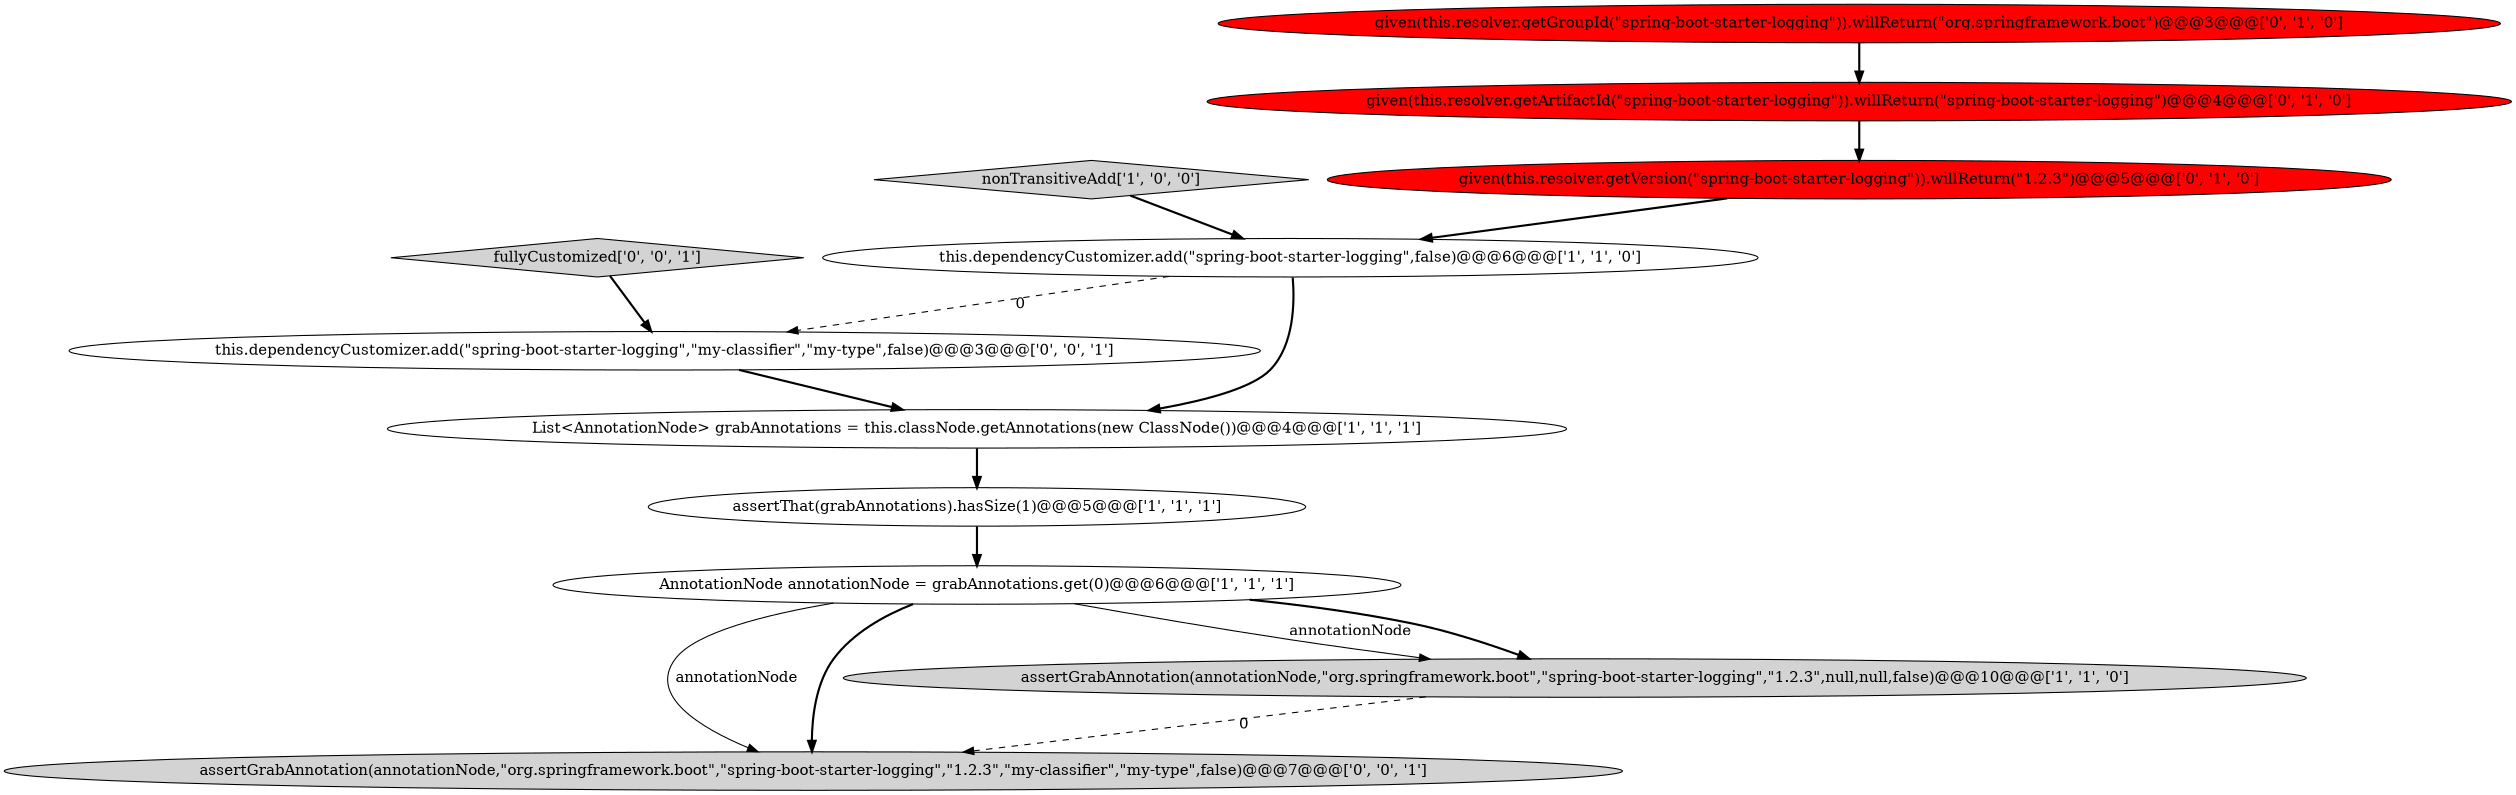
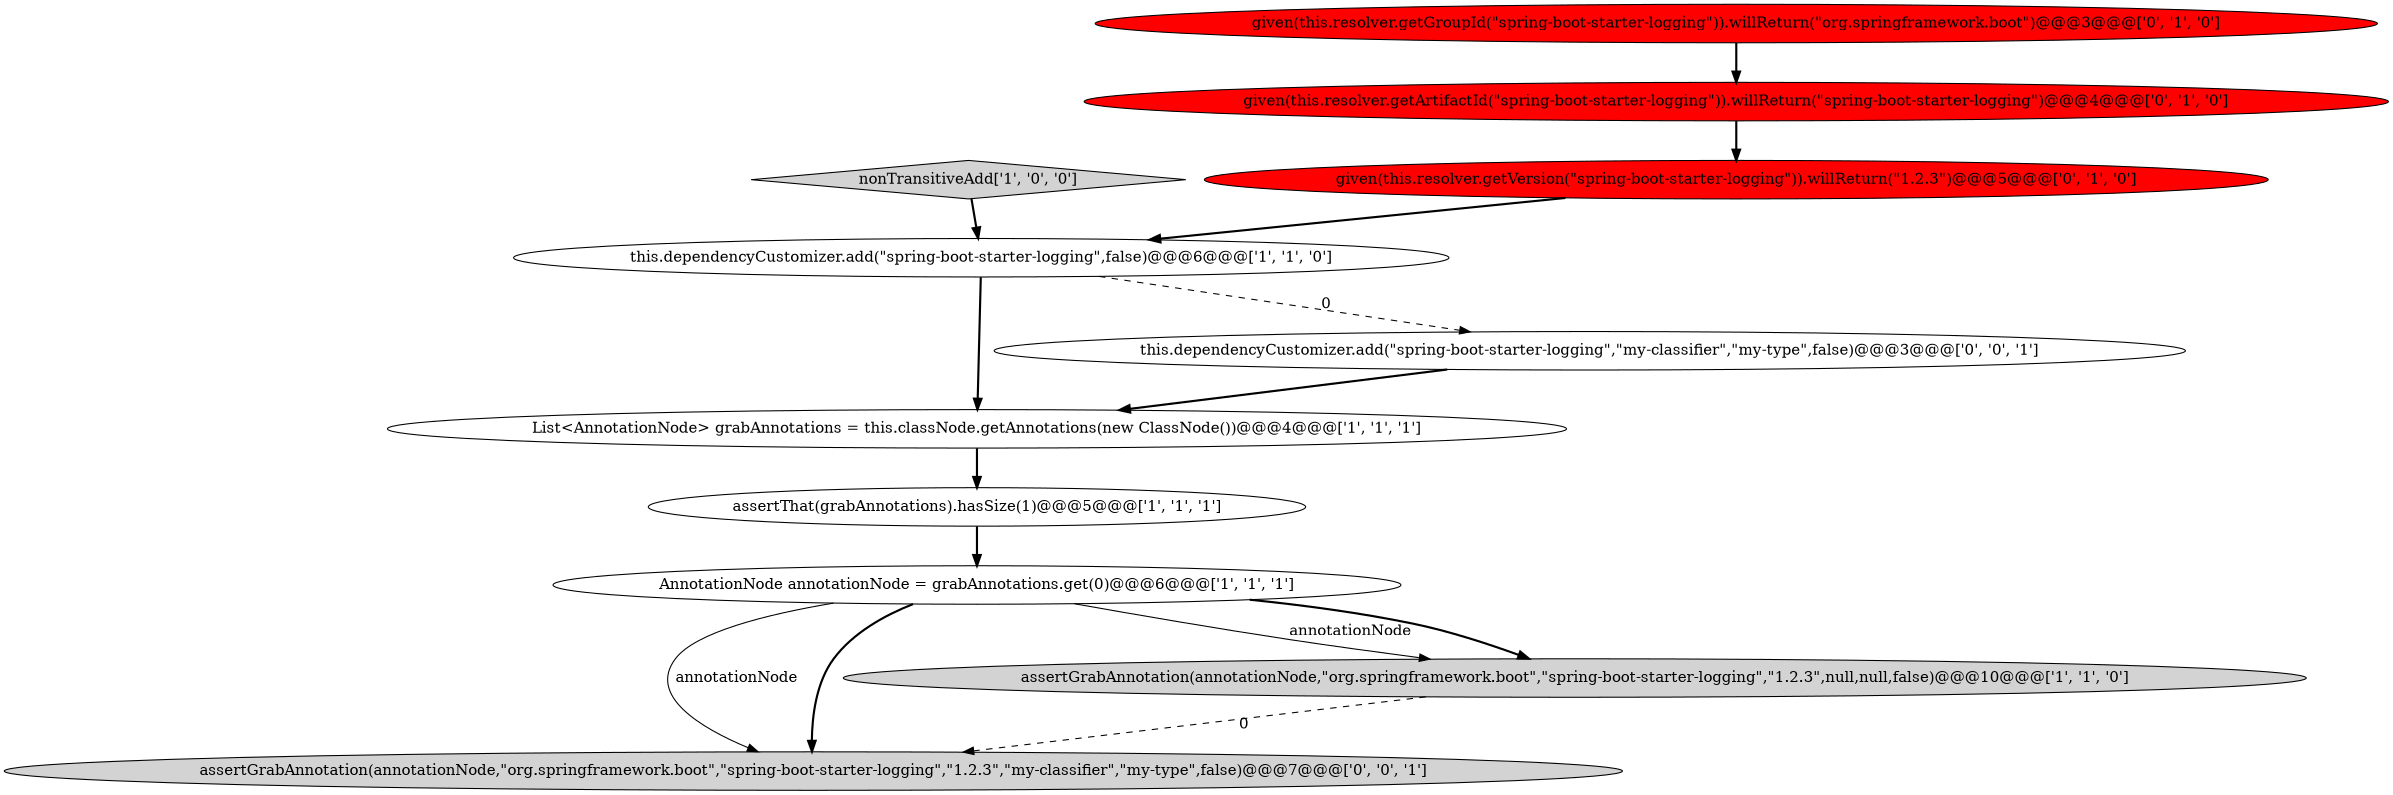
(597, 258) -> none
